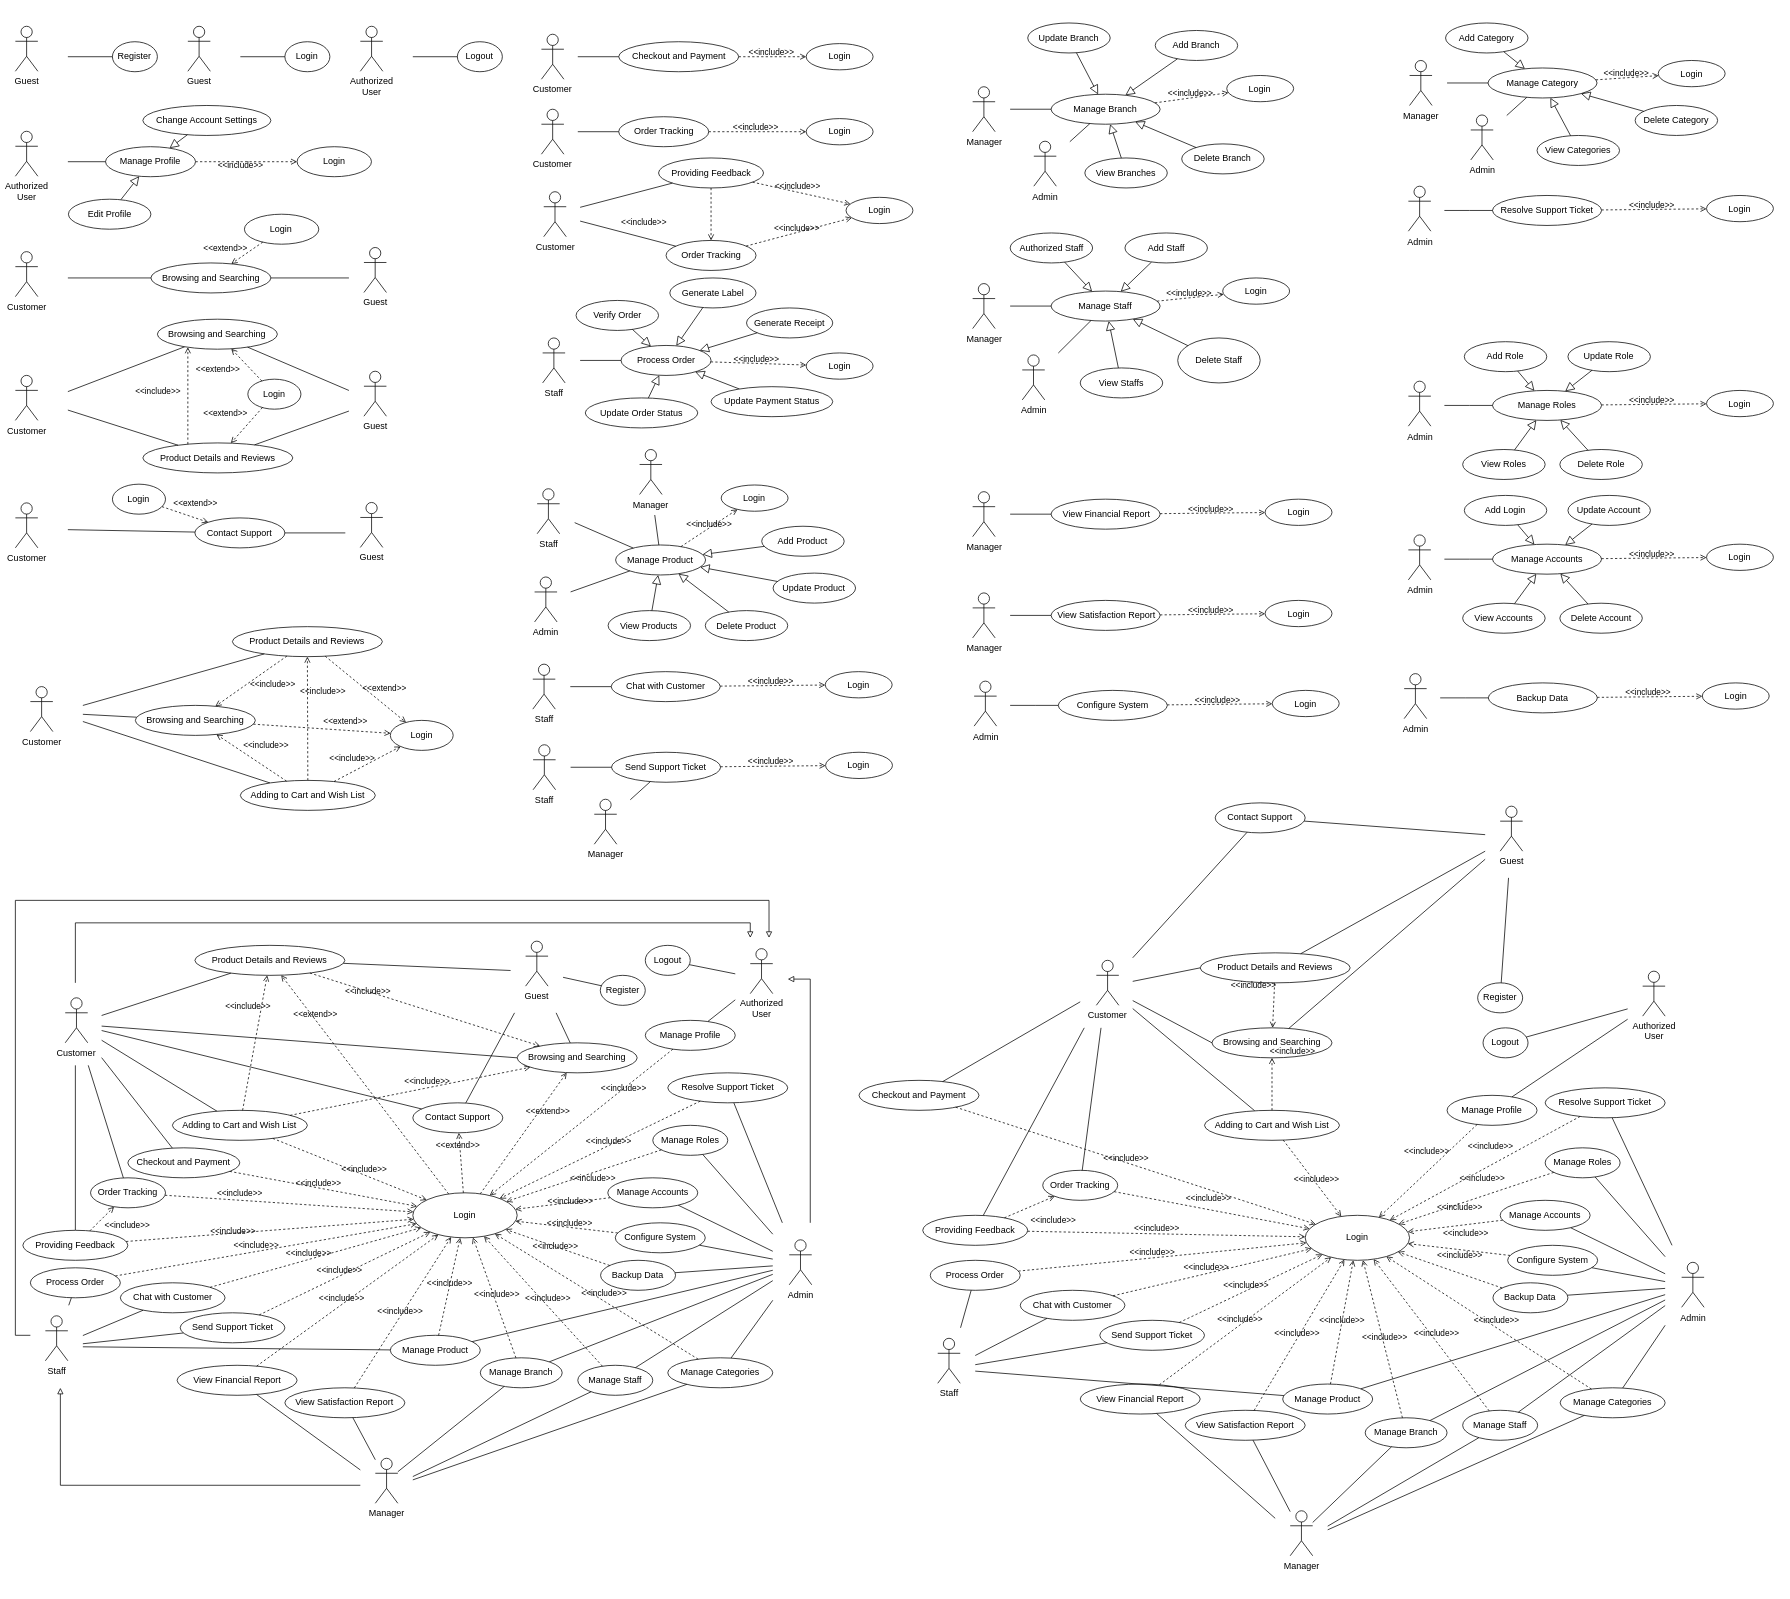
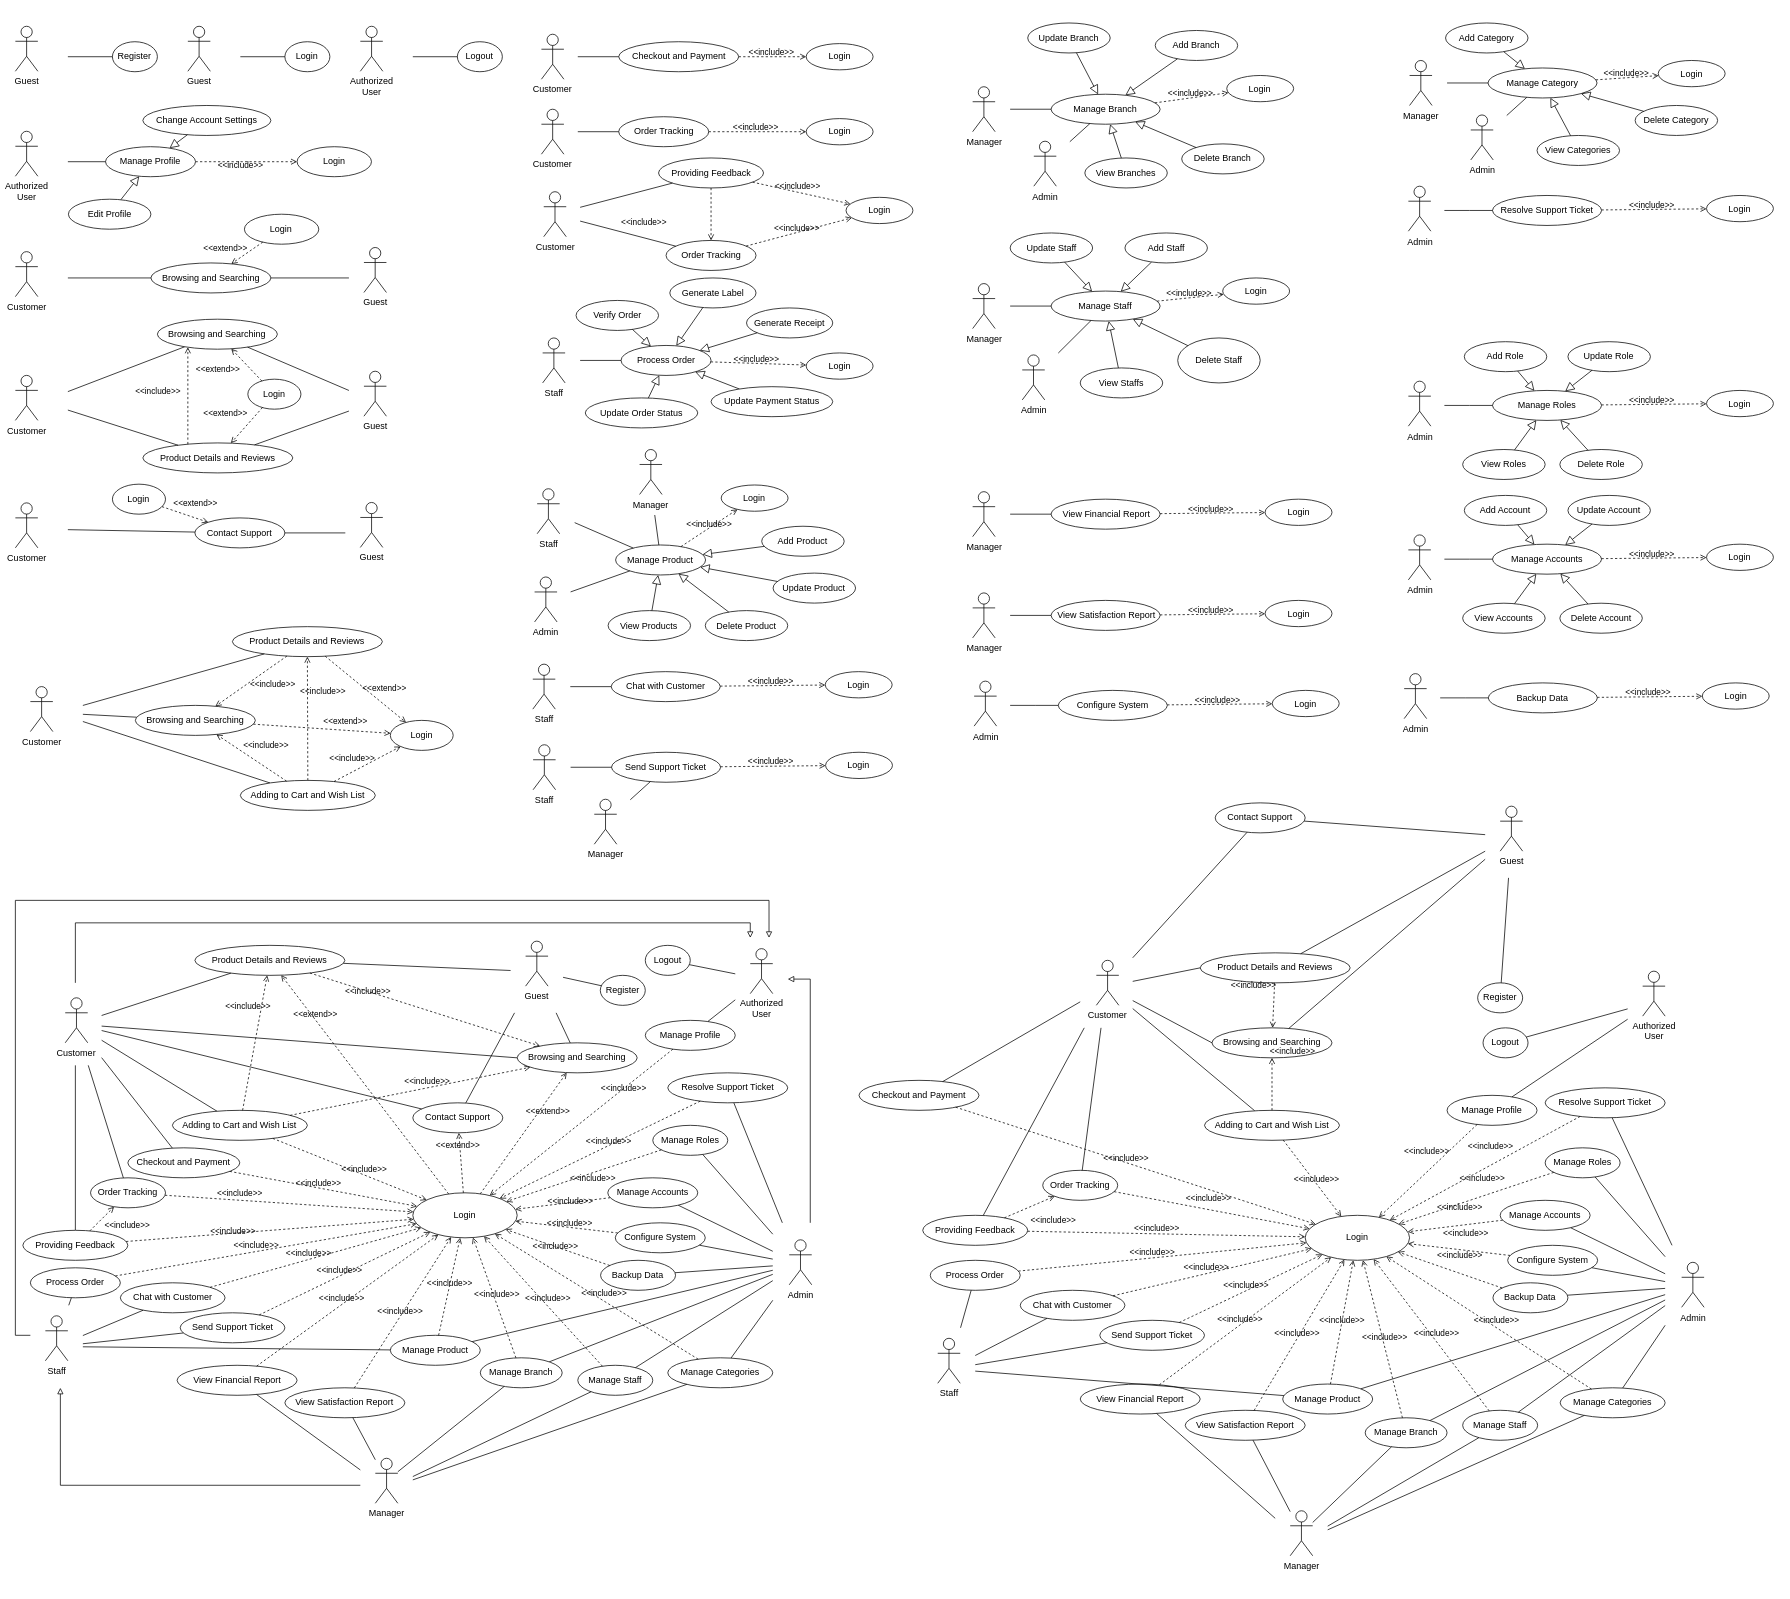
(1052, 248) -> (1052, 248)
(1506, 510) -> (1506, 510)
